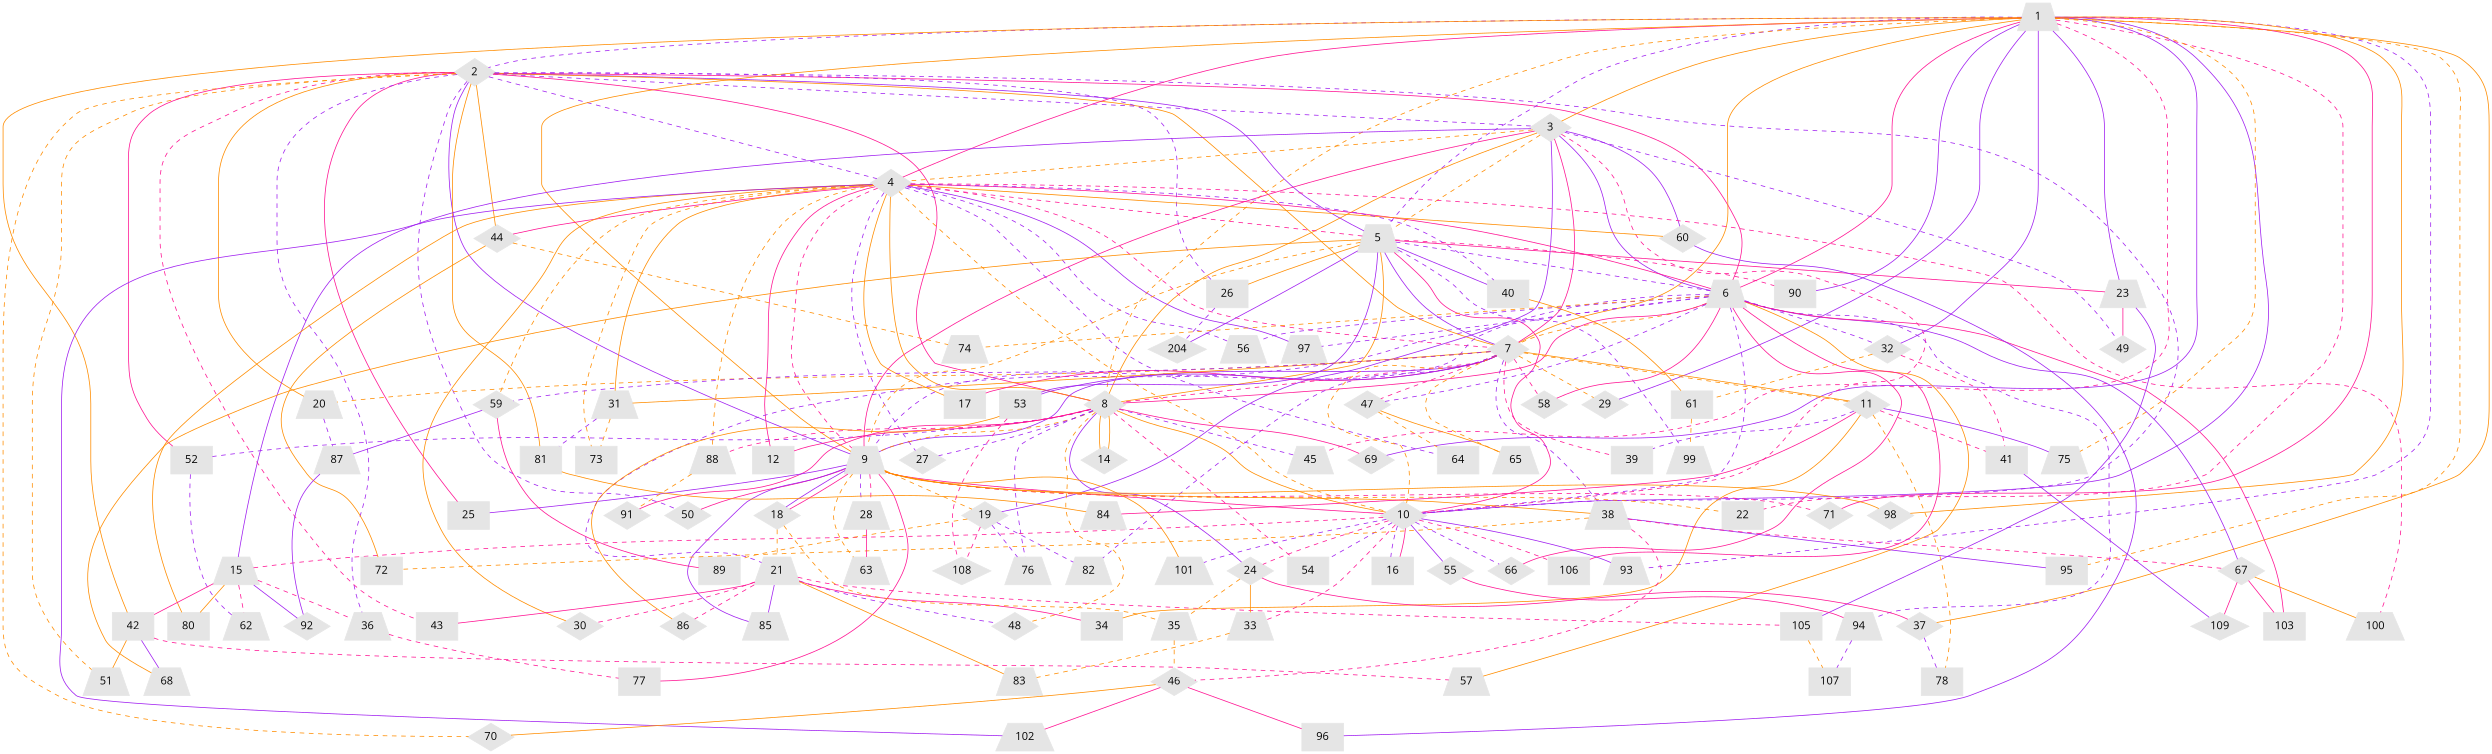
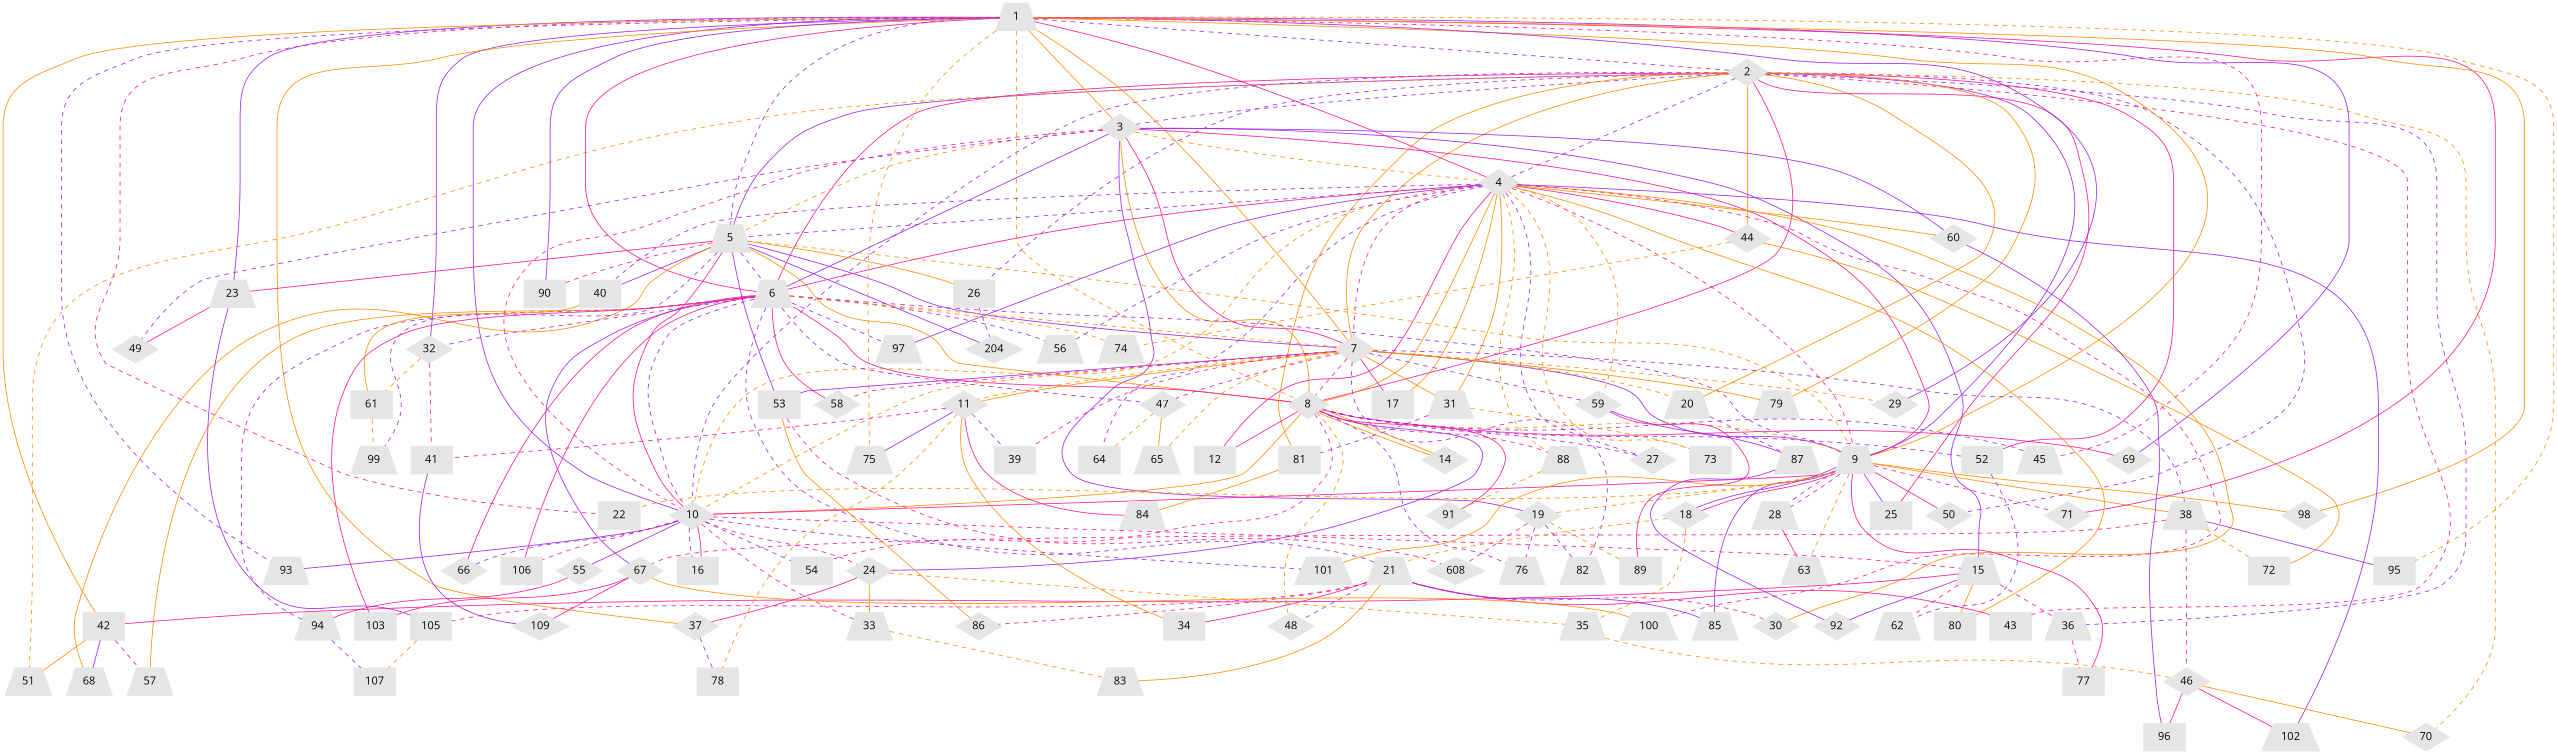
(1135, 211) -> (1114, 211)
none -> (1777, 405)
(962, 571) -> (1456, 571)
